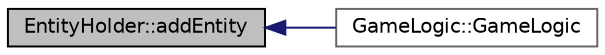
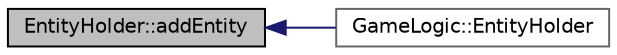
(467, 28) -> (473, 28)
